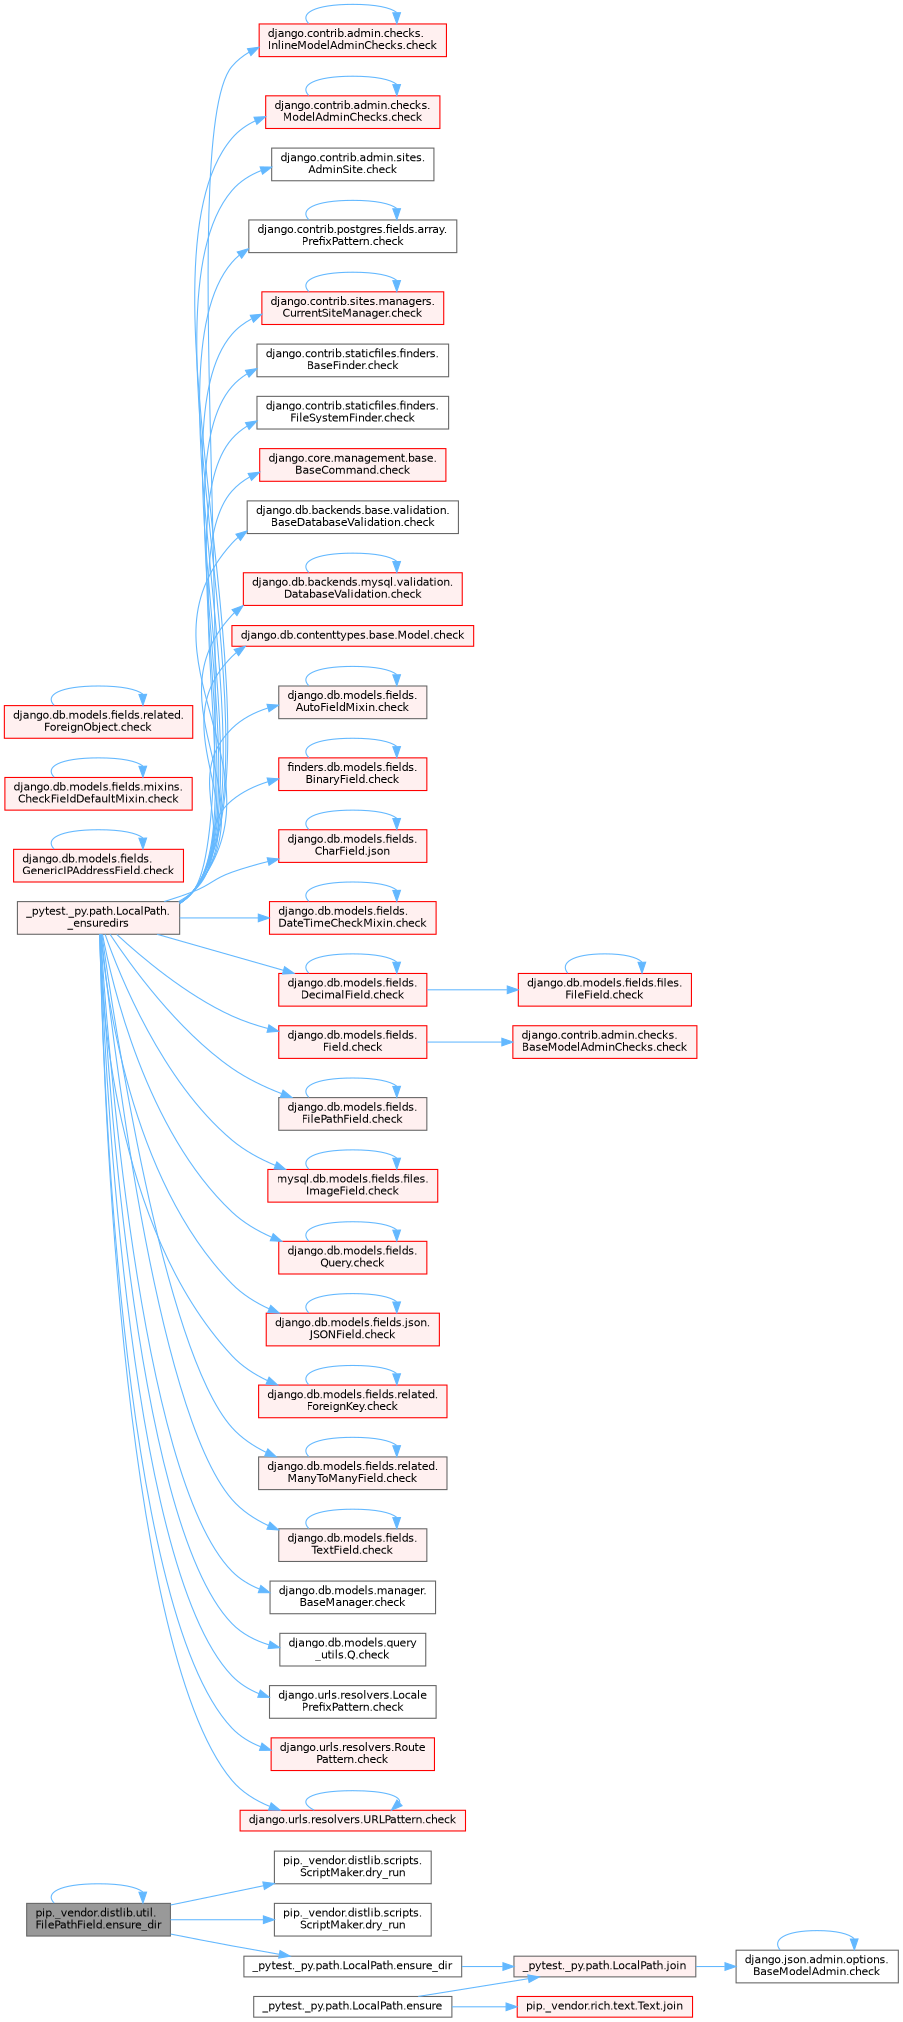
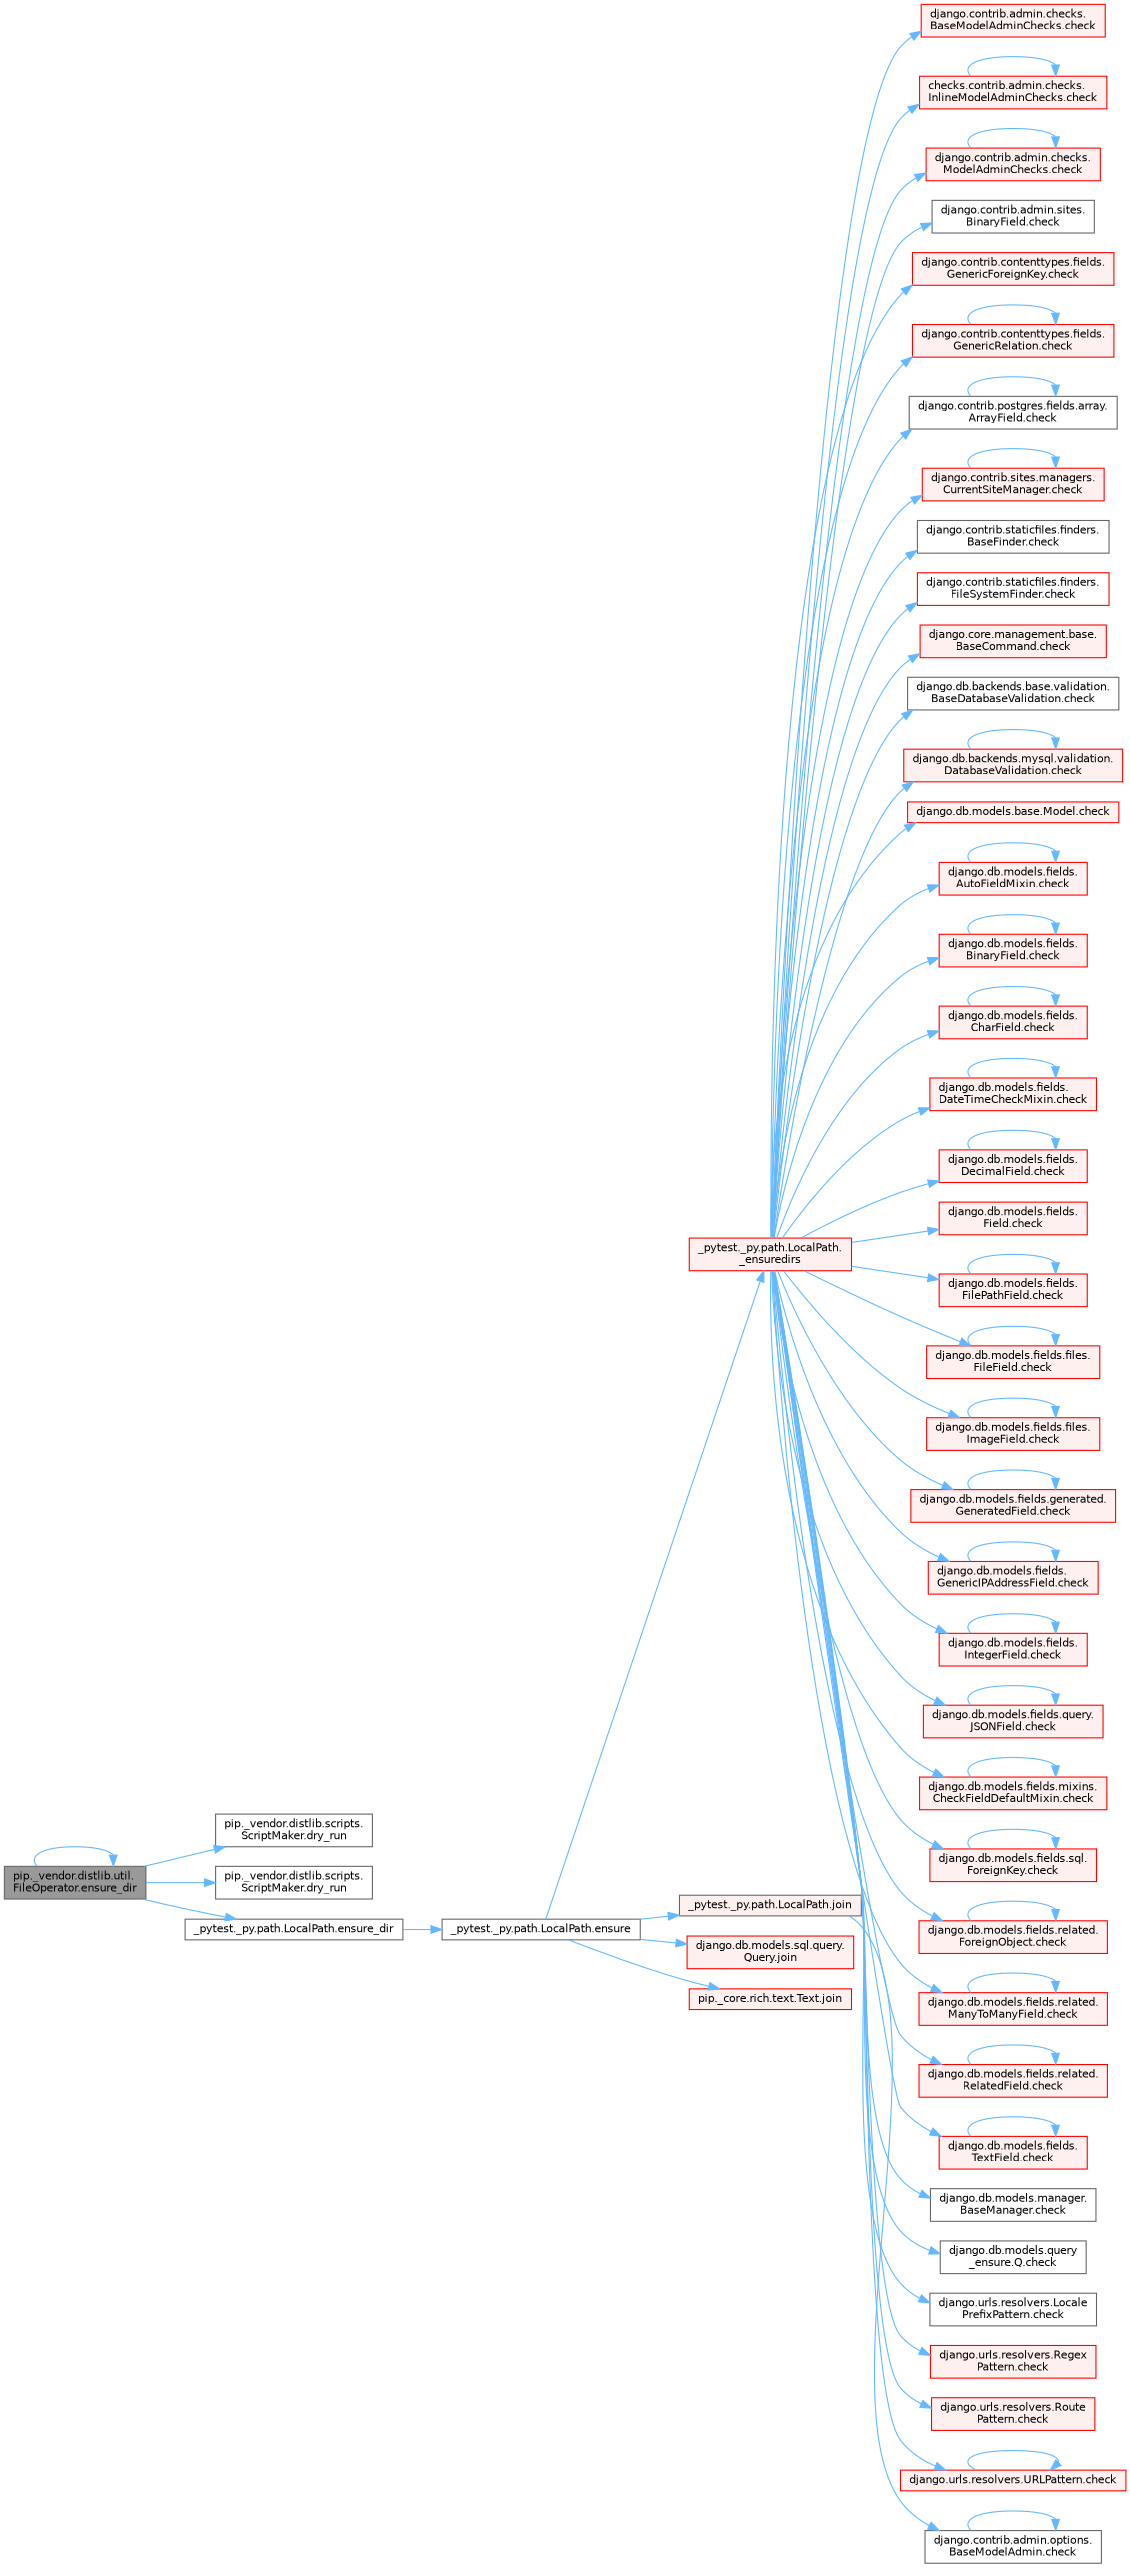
(353, 40) -> (1013, 93)
(353, 164) -> (1013, 217)
(353, 236) -> (1013, 413)
none -> (1013, 269)
none -> (1013, 341)
(353, 413) -> (1013, 589)
(353, 636) -> (1013, 812)
(353, 702) -> (1013, 879)
(353, 774) -> (1013, 951)
(353, 846) -> (1013, 1022)
(99, 918) -> (770, 1254)
(467, 990) -> (881, 1308)
(464, 1042) -> (823, 448)
(353, 1114) -> (1013, 1290)
(353, 1186) -> (1013, 1434)
(353, 1258) -> (1013, 1650)
(353, 1330) -> (1013, 1722)
(353, 1401) -> (1013, 1865)
none -> (830, 1431)
(353, 1473) -> (1013, 2009)
none -> (1013, 1506)
(353, 1545) -> (1013, 2153)
none -> (653, 1600)
none -> (814, 1608)
(353, 1650) -> (1013, 2257)
none -> (849, 1669)
(99, 1920) -> (75, 1883)
none -> (770, 1952)
(482, 1967) -> (417, 1930)
(817, 1967) -> (1013, 2547)
(605, 2007) -> (770, 1999)
none -> (1013, 2081)
none -> (1013, 2362)
